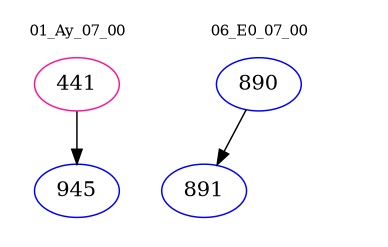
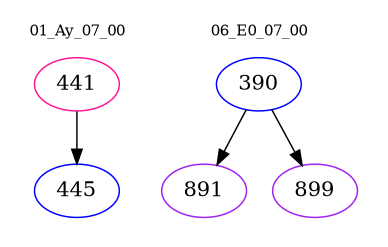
(259, 84) -> (259, 84)
(77, 191) -> (77, 191)
(204, 191) -> (204, 191)
none -> (315, 191)
